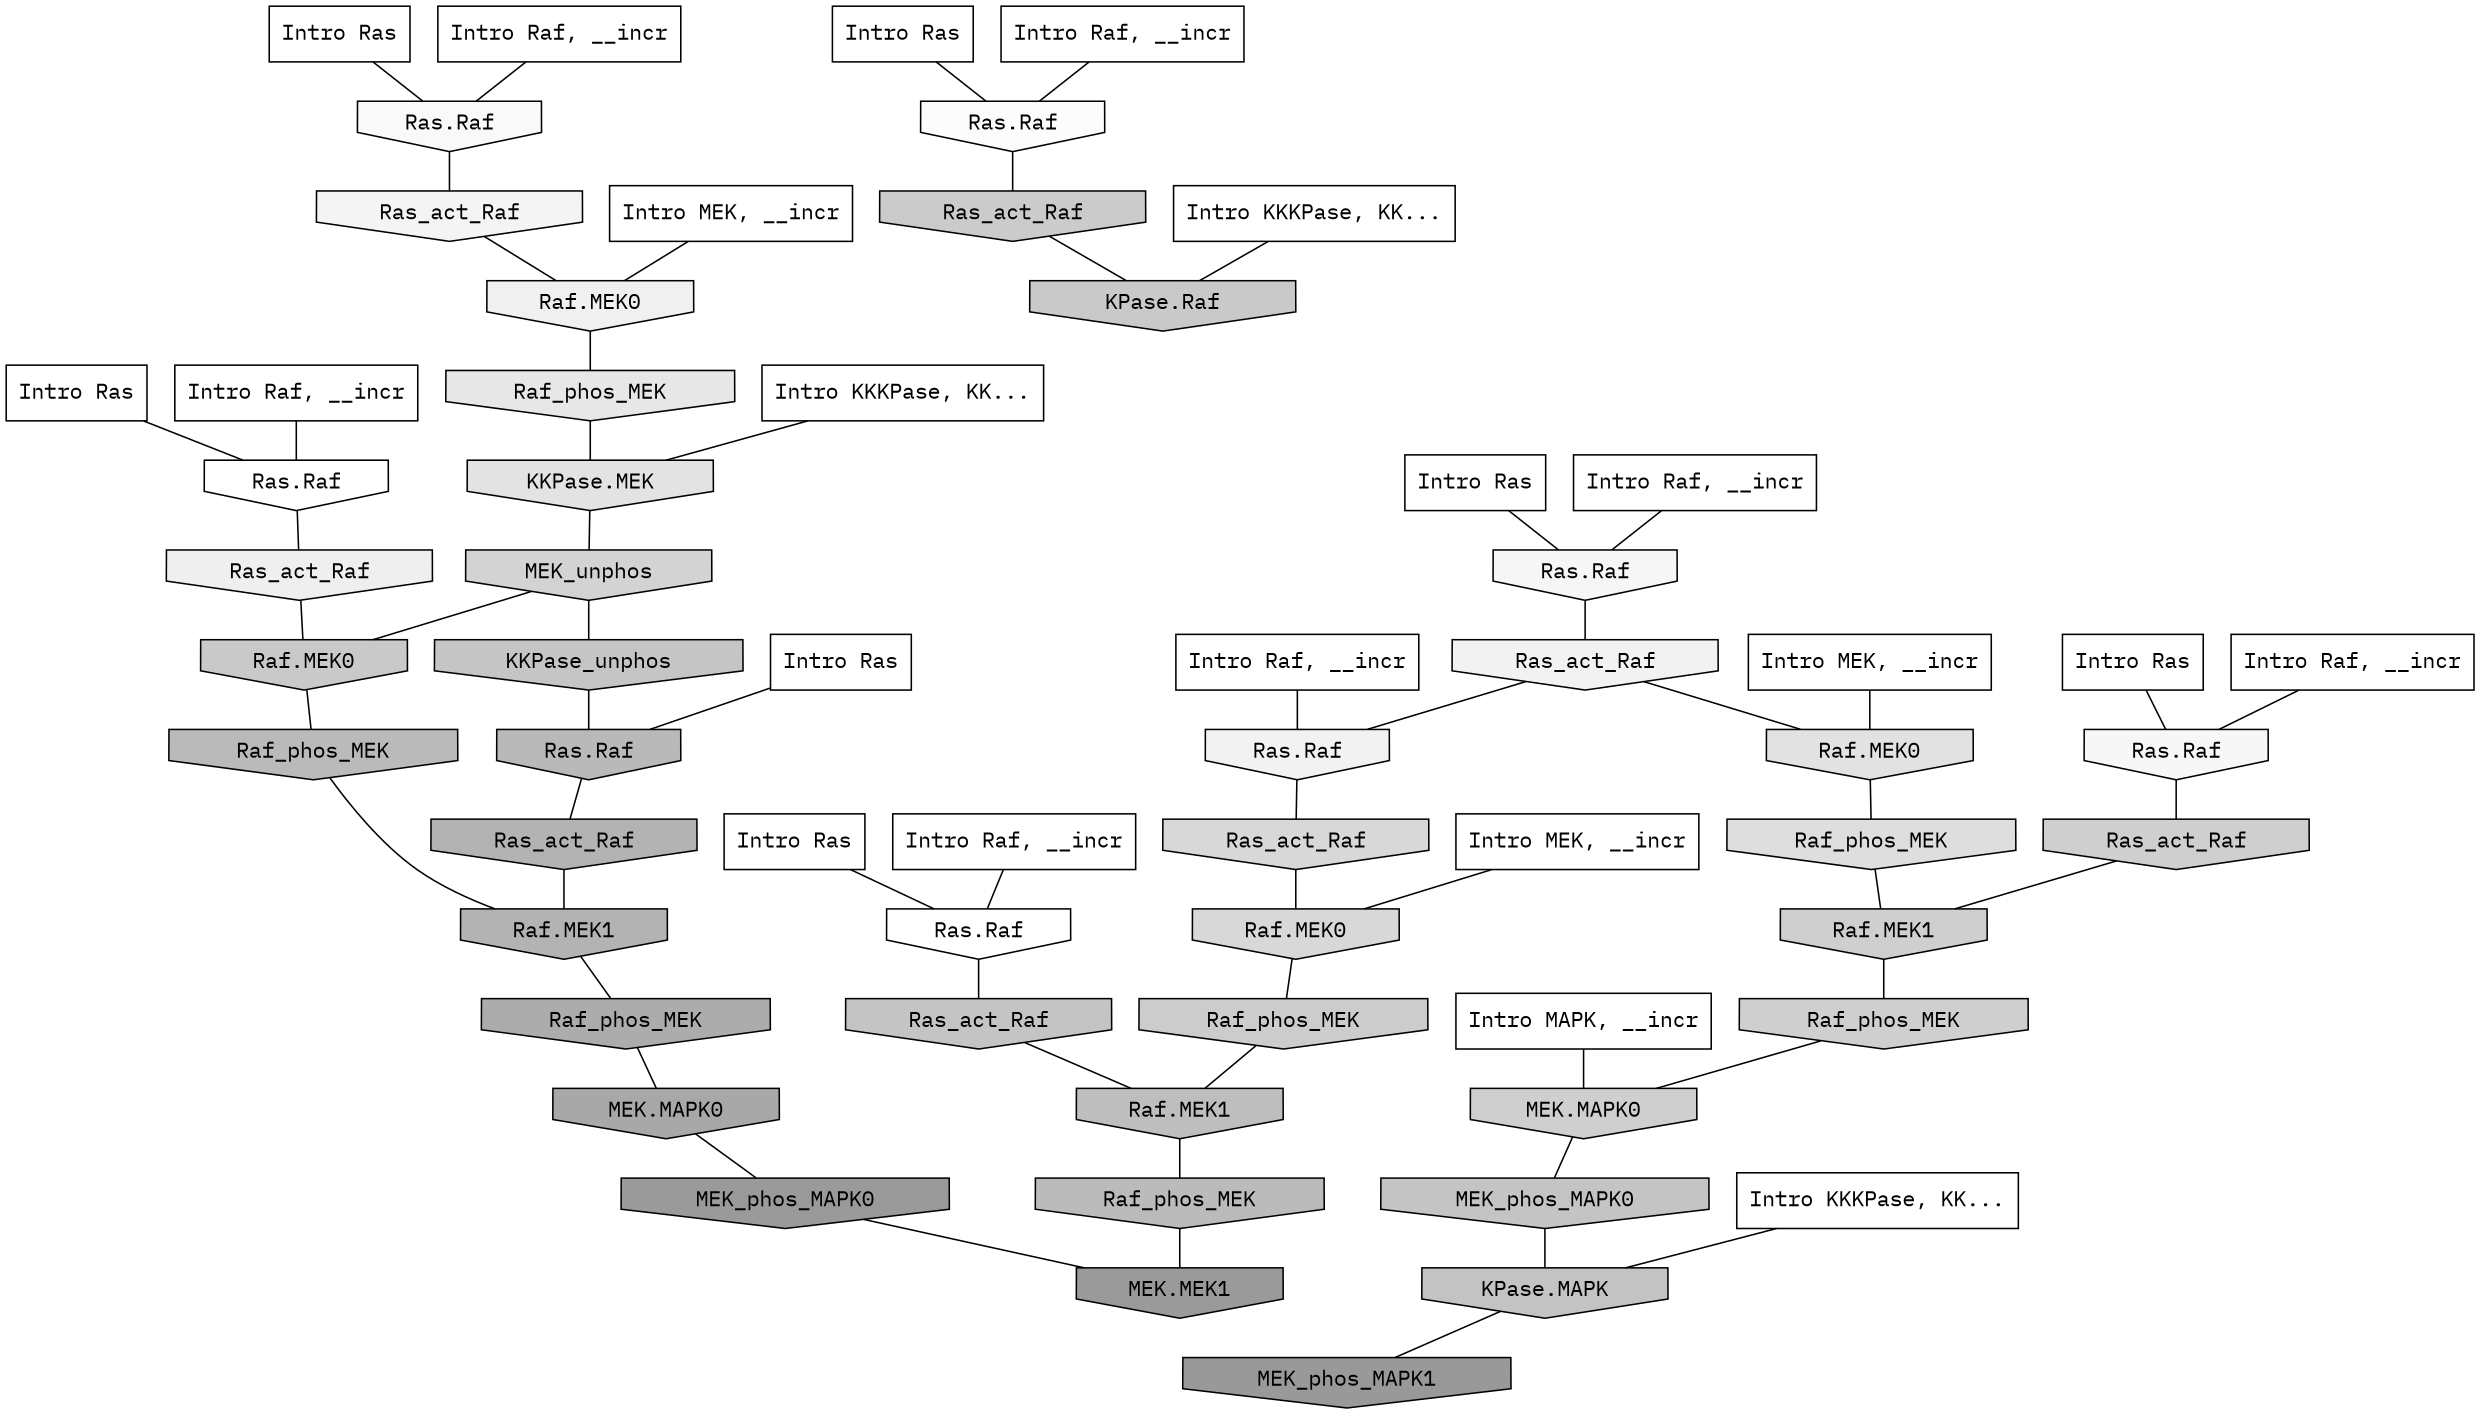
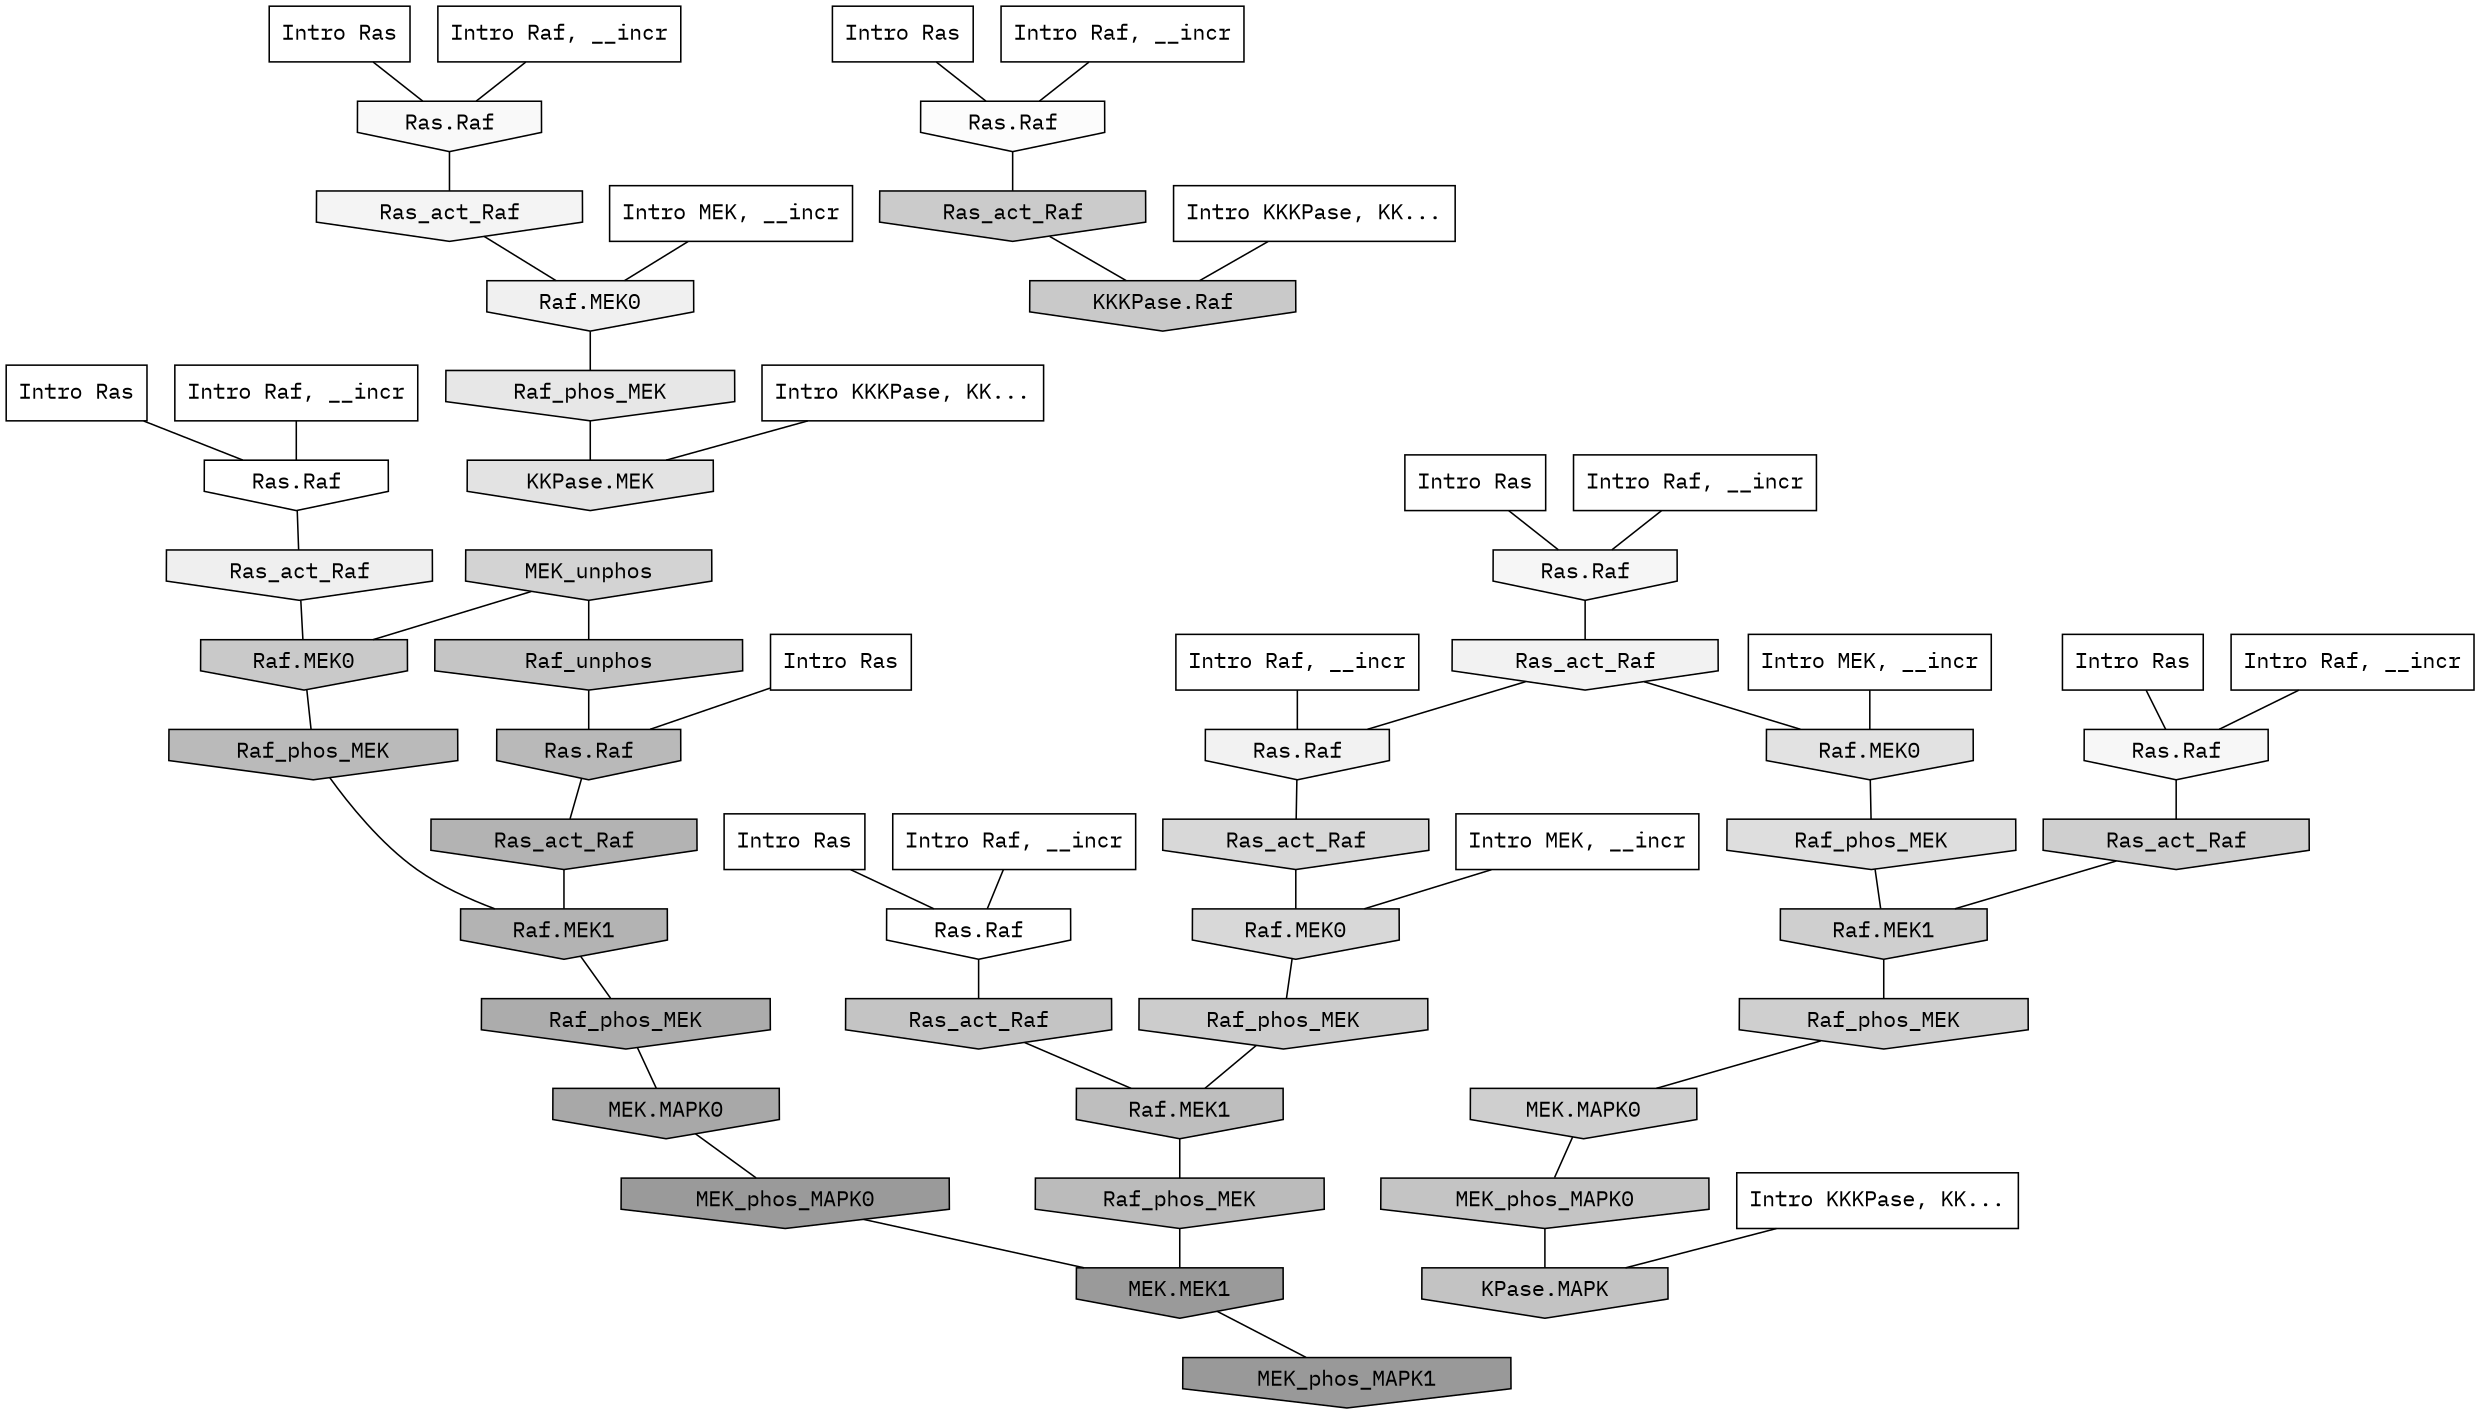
(1163, 303) -> (1163, 303)
(589, 530) -> none
(589, 662) -> (589, 662)
(1584, 1021) -> none
(1448, 1334) -> (1262, 1334)
